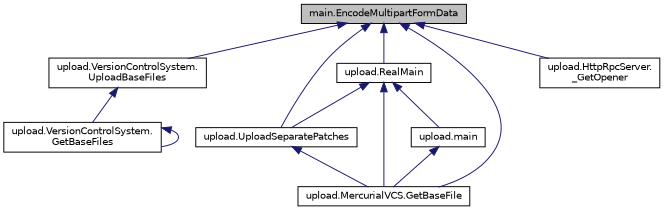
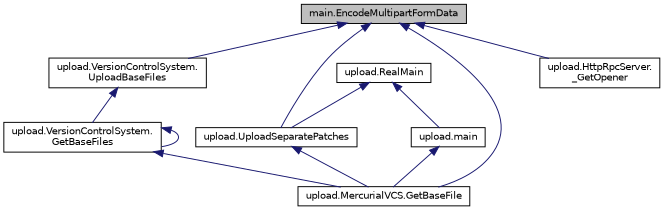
(384, 48) -> none
(384, 140) -> (252, 170)
